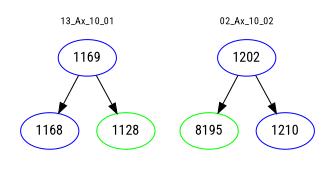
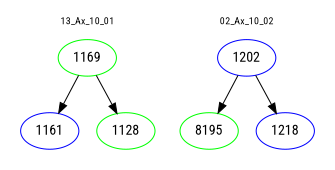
(87, 58) -> (87, 58)
(50, 131) -> (50, 131)
(285, 131) -> (285, 131)
